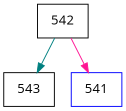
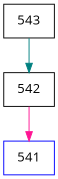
(48, 51) -> (29, 51)
